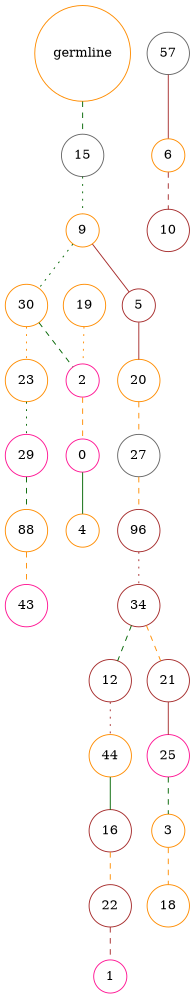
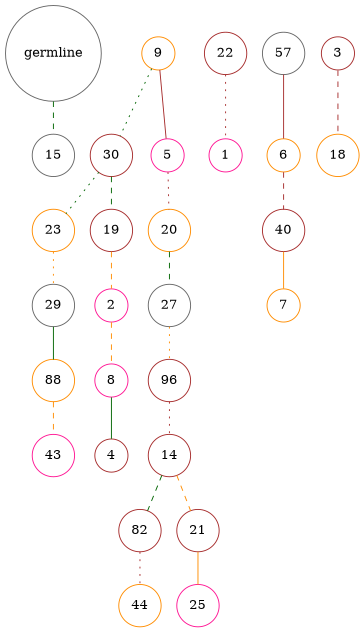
(83, 53) -> (53, 53)
(83, 195) -> none
(168, 230) -> (284, 230)
(26, 305) -> (111, 155)
(84, 305) -> (111, 230)
(139, 305) -> (168, 155)
none -> (284, 305)
(139, 341) -> (168, 191)
(26, 343) -> (82, 193)
(56, 345) -> (111, 193)
(84, 345) -> (111, 270)
(26, 418) -> (53, 268)
(139, 418) -> (169, 268)
(26, 456) -> (53, 305)
(83, 456) -> (111, 381)
(26, 493) -> (53, 343)
(139, 493) -> (169, 343)
(83, 531) -> (111, 456)
(139, 606) -> (169, 456)
(110, 681) -> (140, 531)
(168, 718) -> (198, 568)
(168, 795) -> none
(110, 831) -> none
(168, 831) -> (338, 53)
(168, 866) -> (338, 102)
(110, 943) -> (226, 107)
